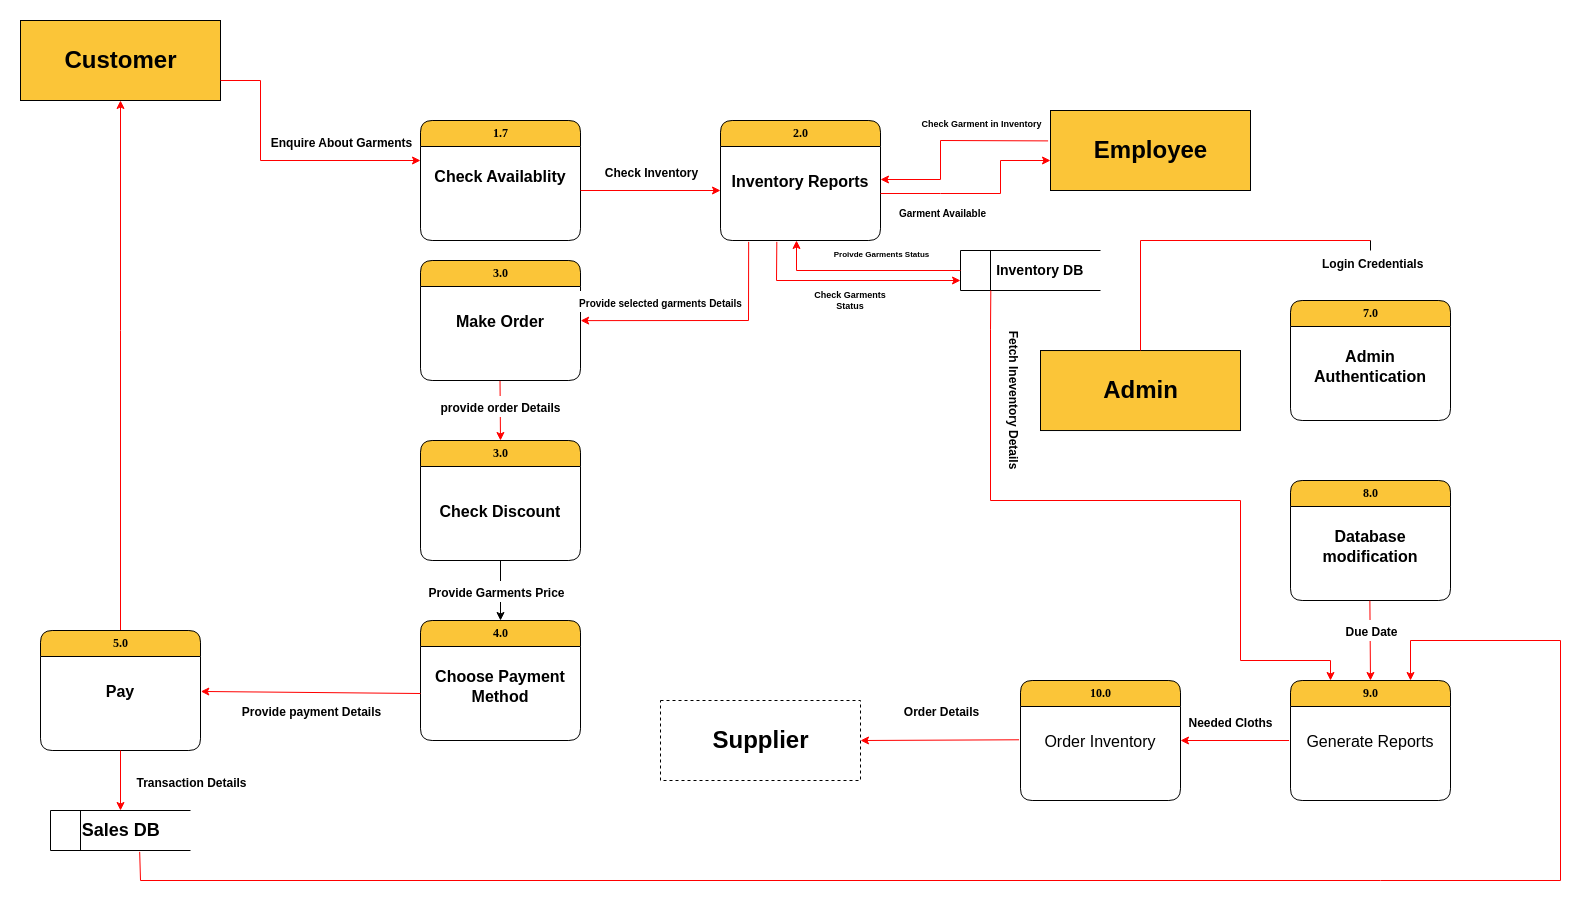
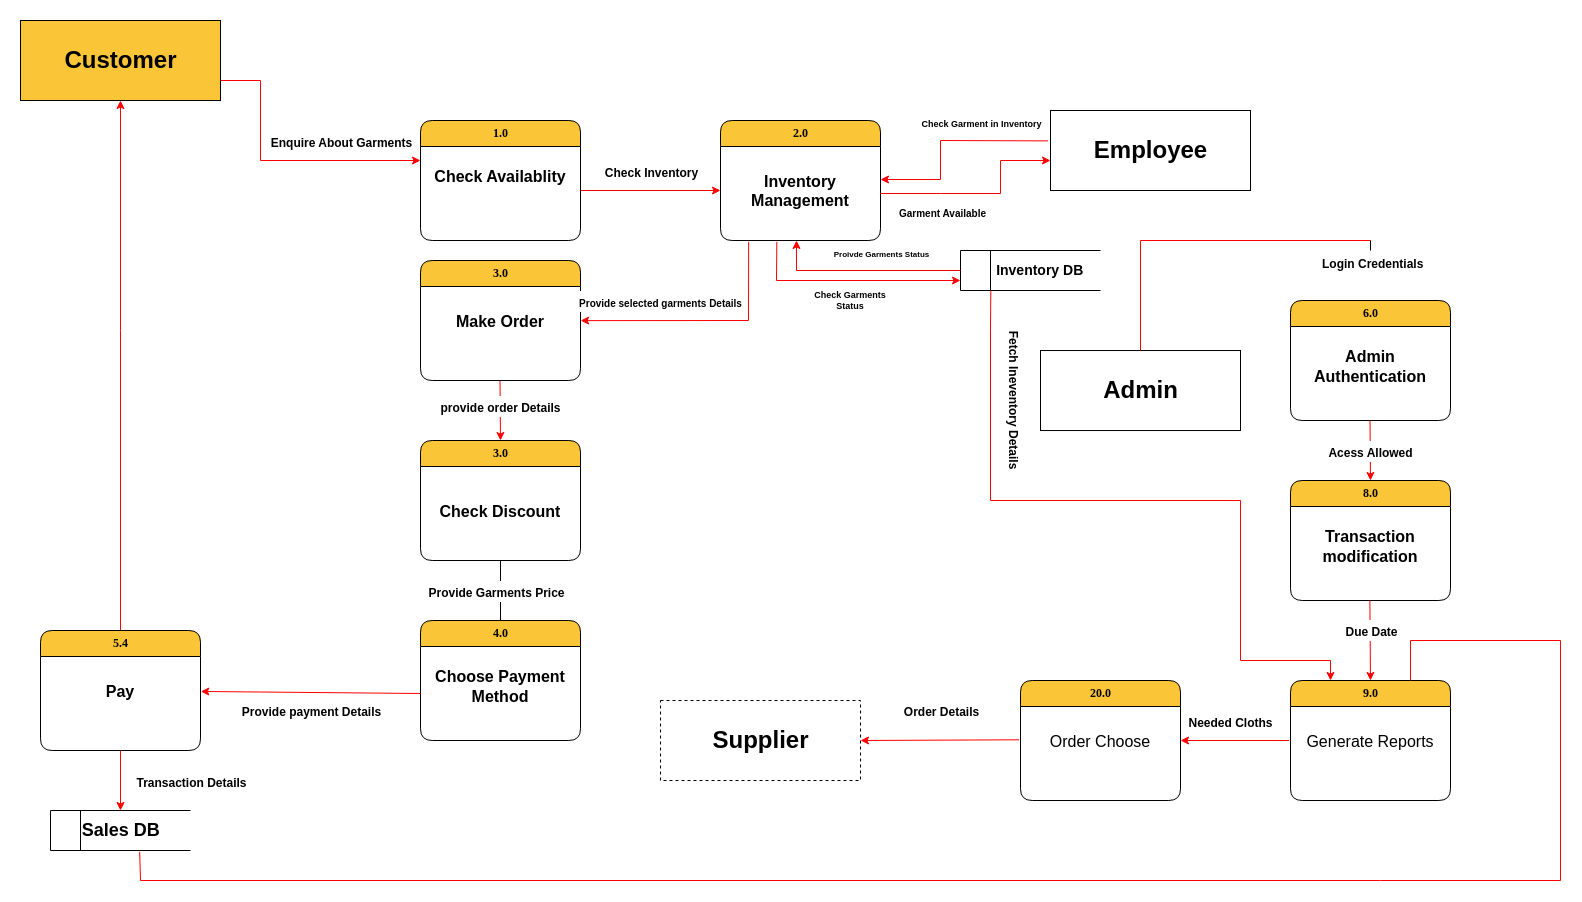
(501, 134) -> (501, 134)
(1151, 151) -> (1151, 151)
(801, 161) -> (801, 161)
(1371, 314) -> (1371, 314)
(1141, 391) -> (1141, 391)
none -> (1370, 447)
(1371, 528) -> (1371, 528)
(501, 612) -> (501, 615)
(121, 644) -> (121, 644)
(1411, 672) -> (1411, 675)
(1101, 694) -> (1101, 694)
(1101, 721) -> (1101, 721)
